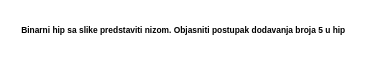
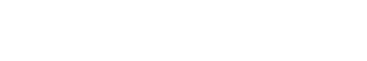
(183, 30) -> none
